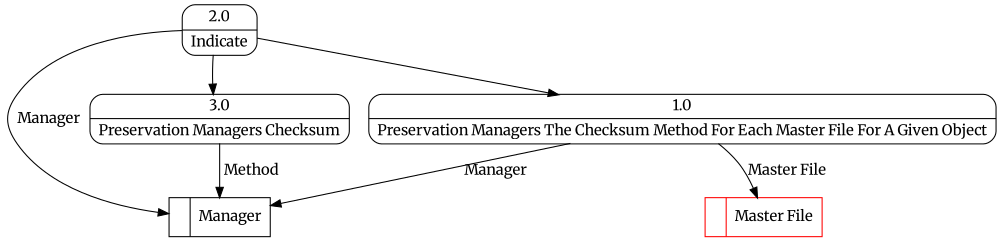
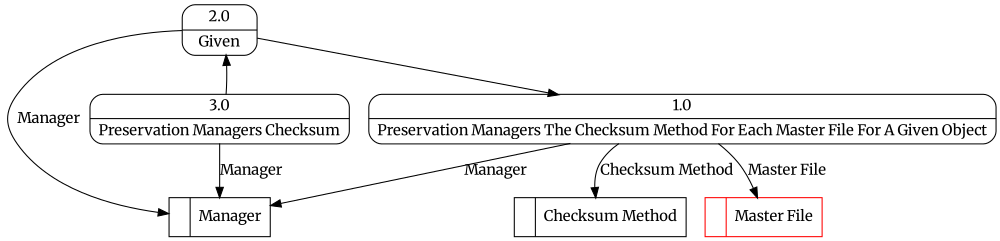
(220, 42) -> (220, 42)
(213, 69) -> (227, 80)
(251, 171) -> (251, 171)
none -> (600, 217)
